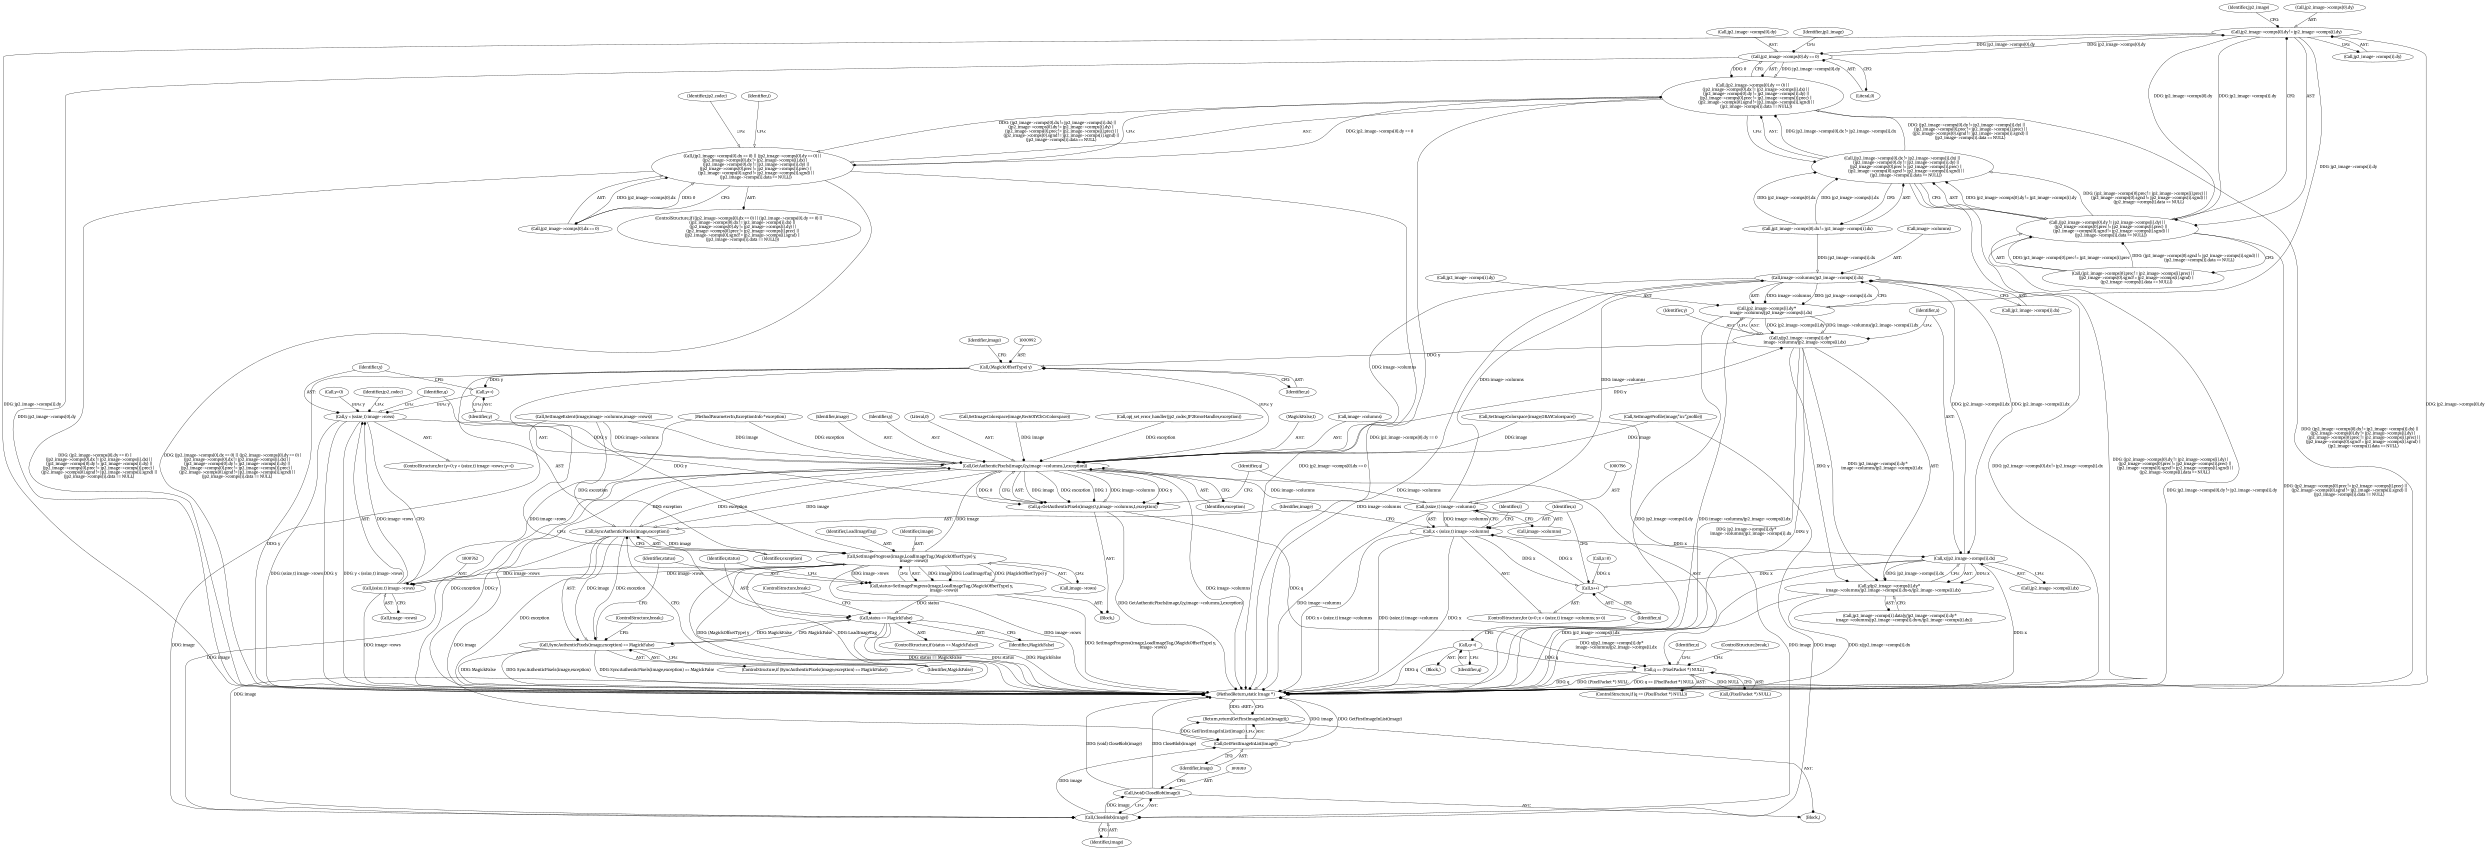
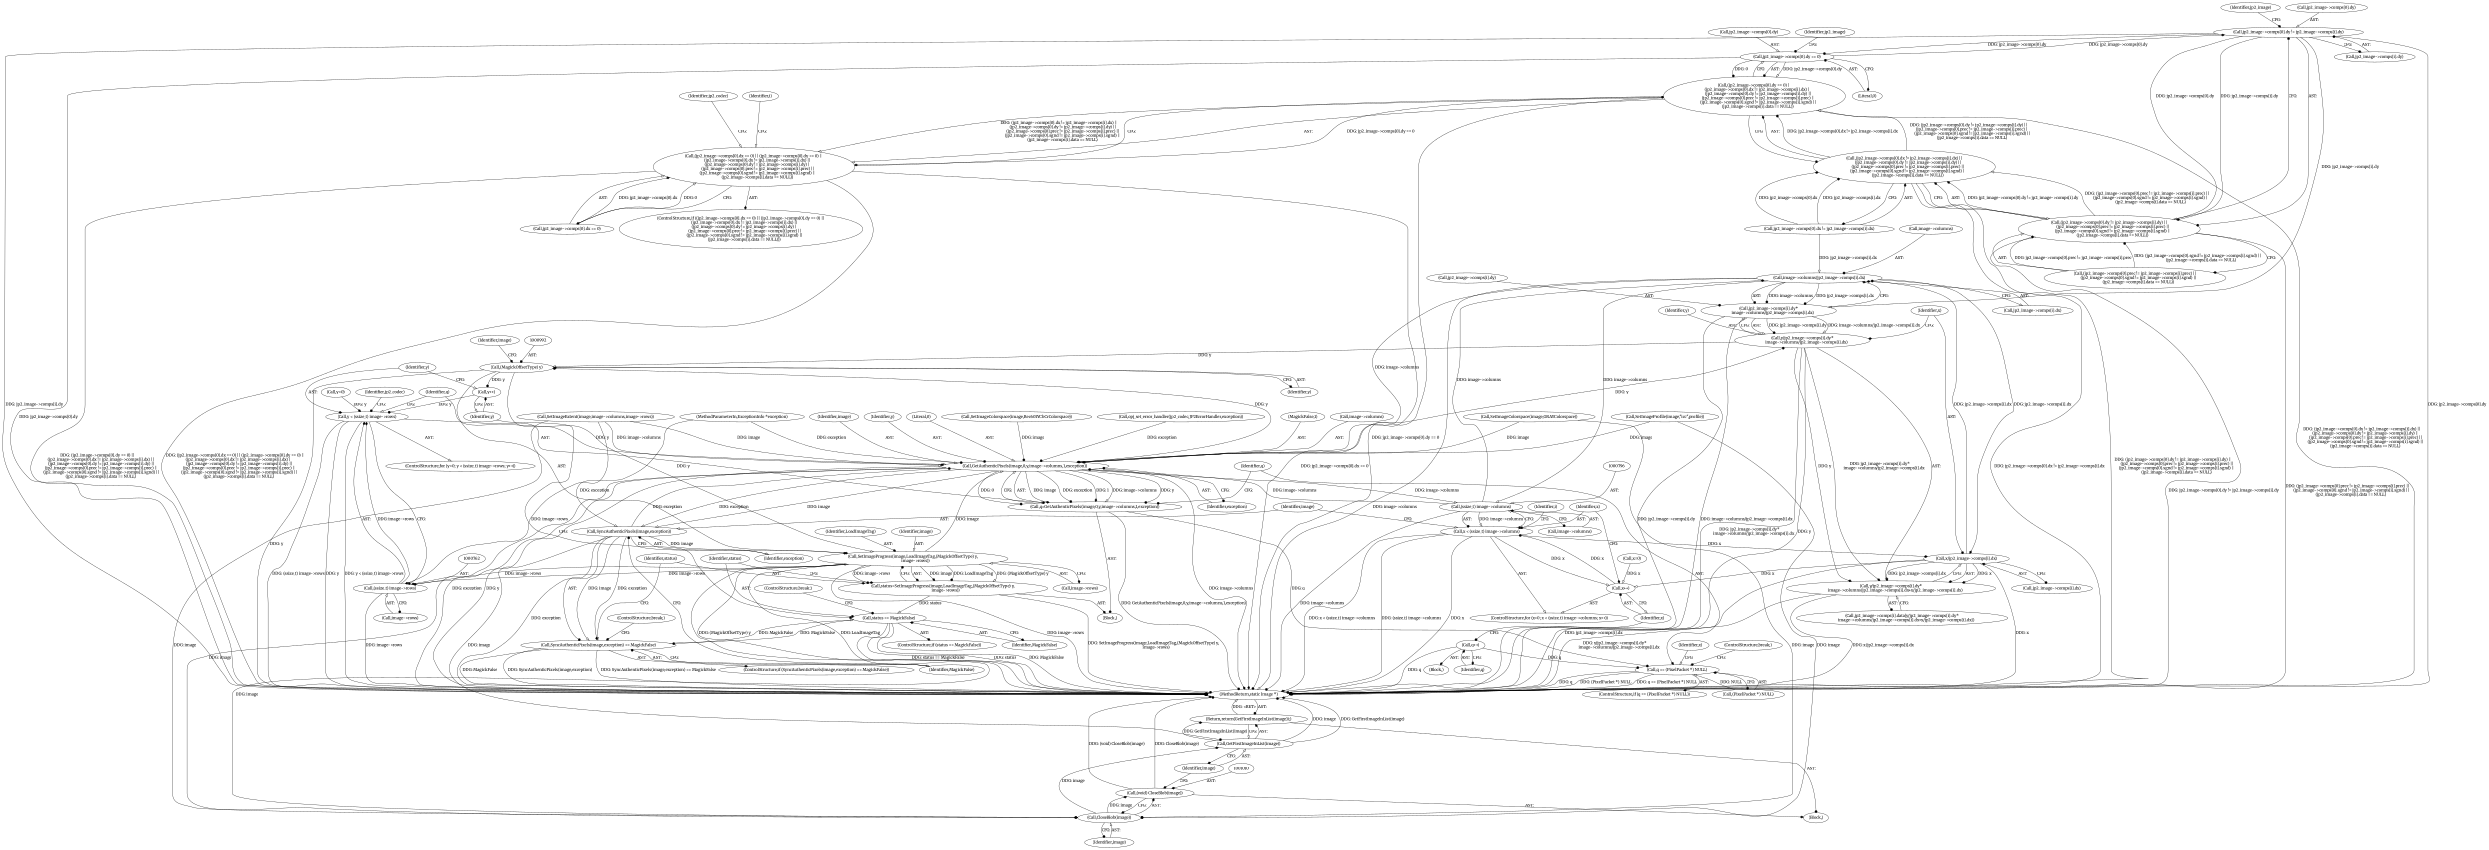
(528, 520) -> (530, 520)
(816, 633) -> (818, 633)
(1260, 707) -> (1263, 707)
